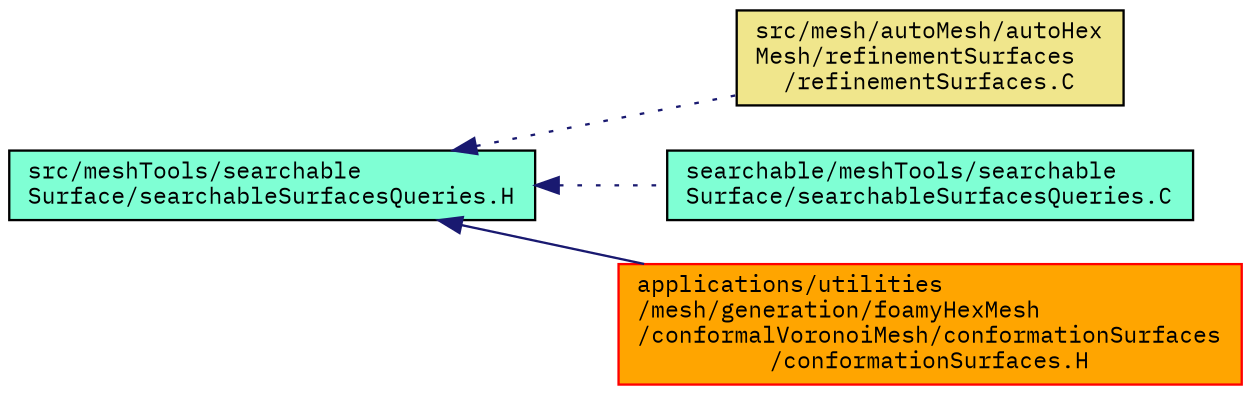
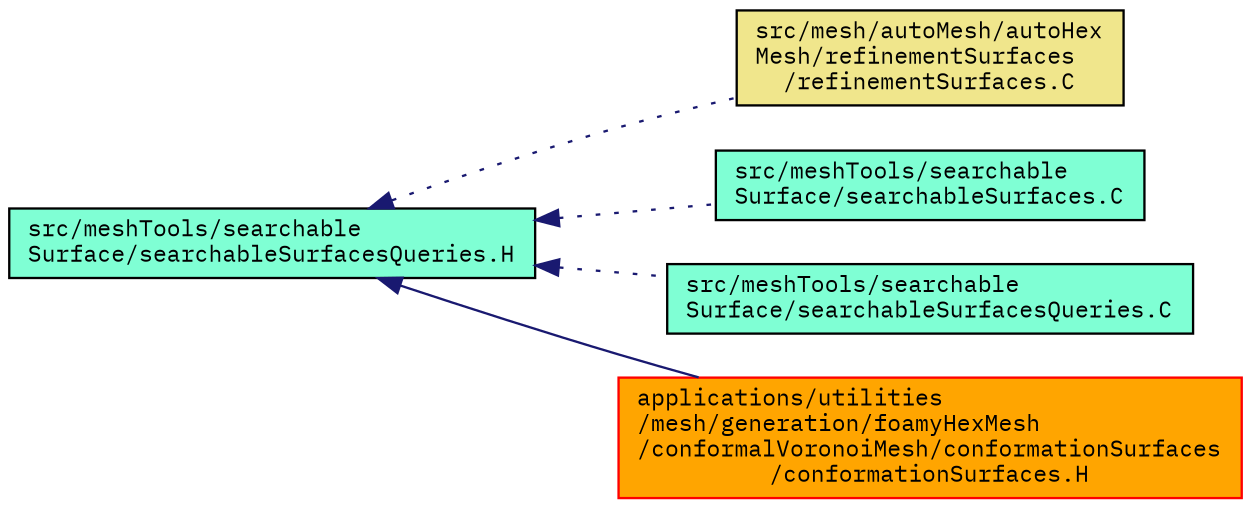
none -> (930, 185)
(930, 185) -> (930, 299)
